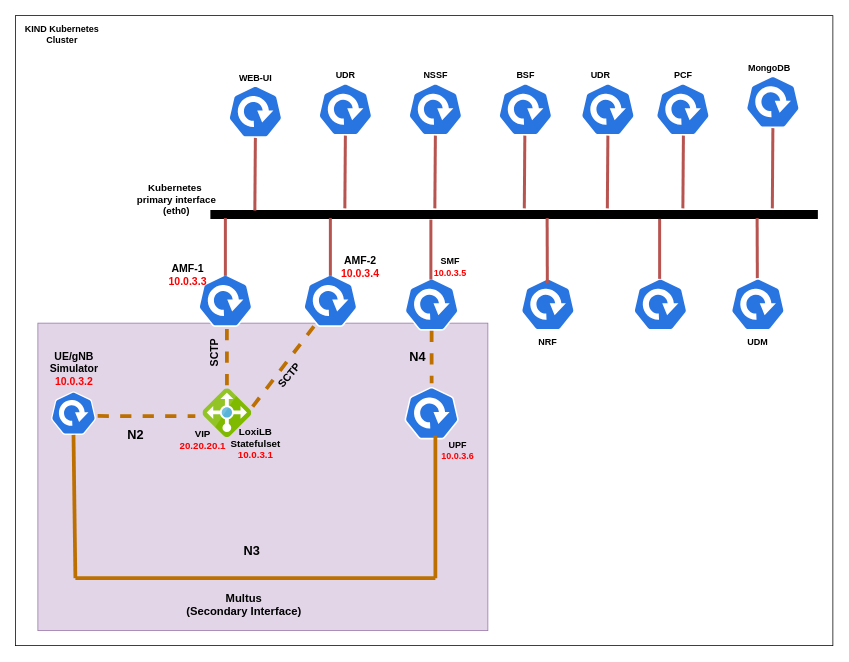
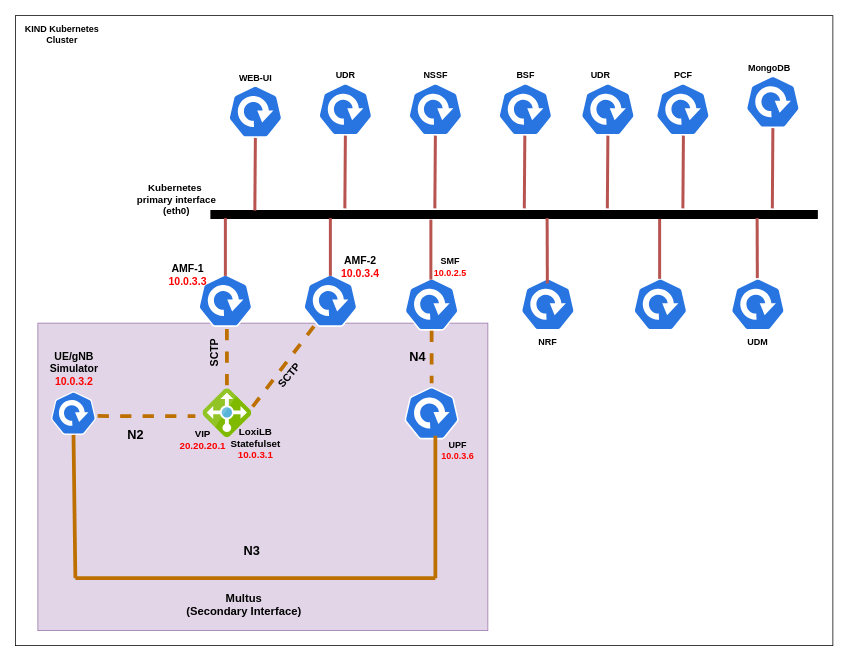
(450, 267) -> (450, 267)
